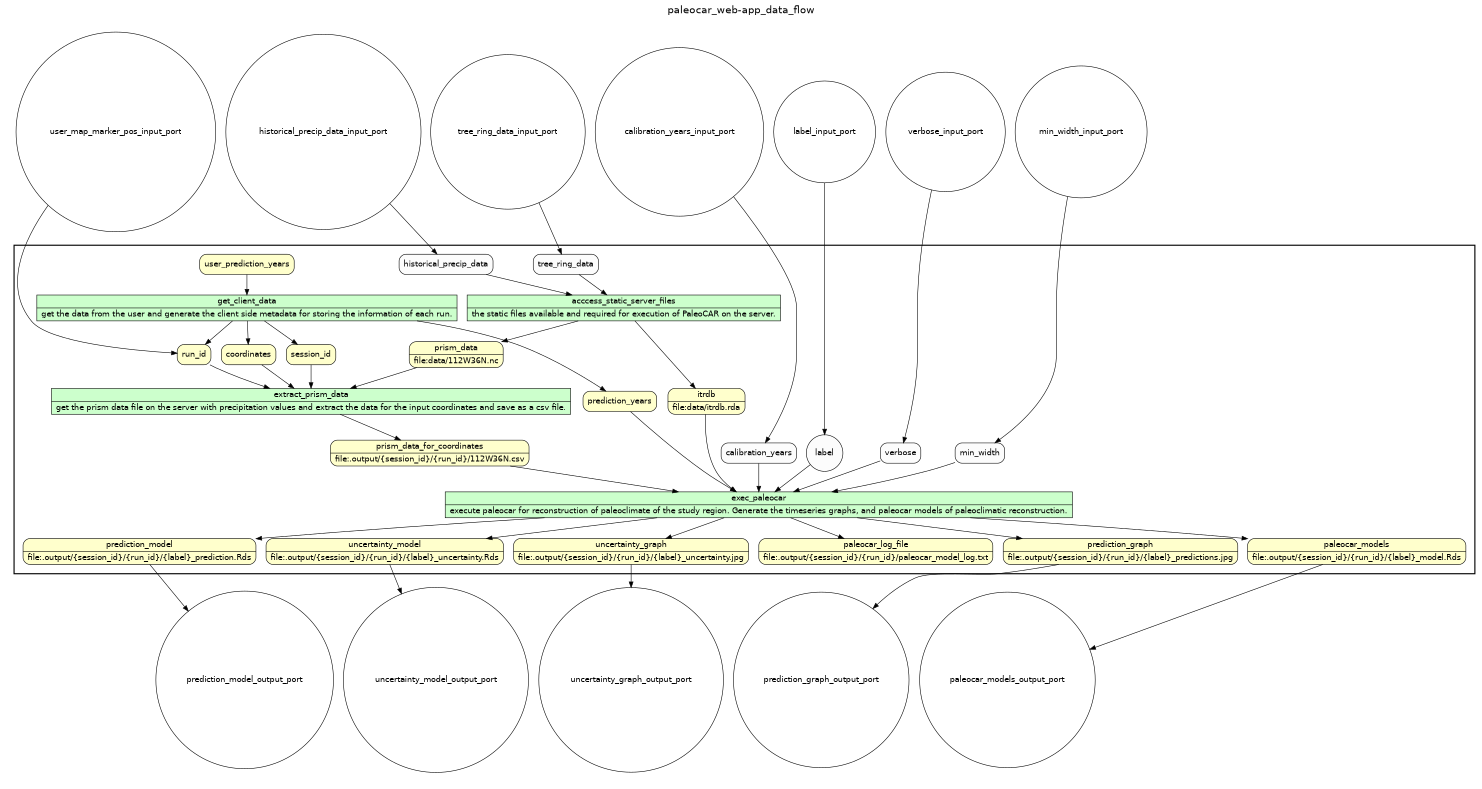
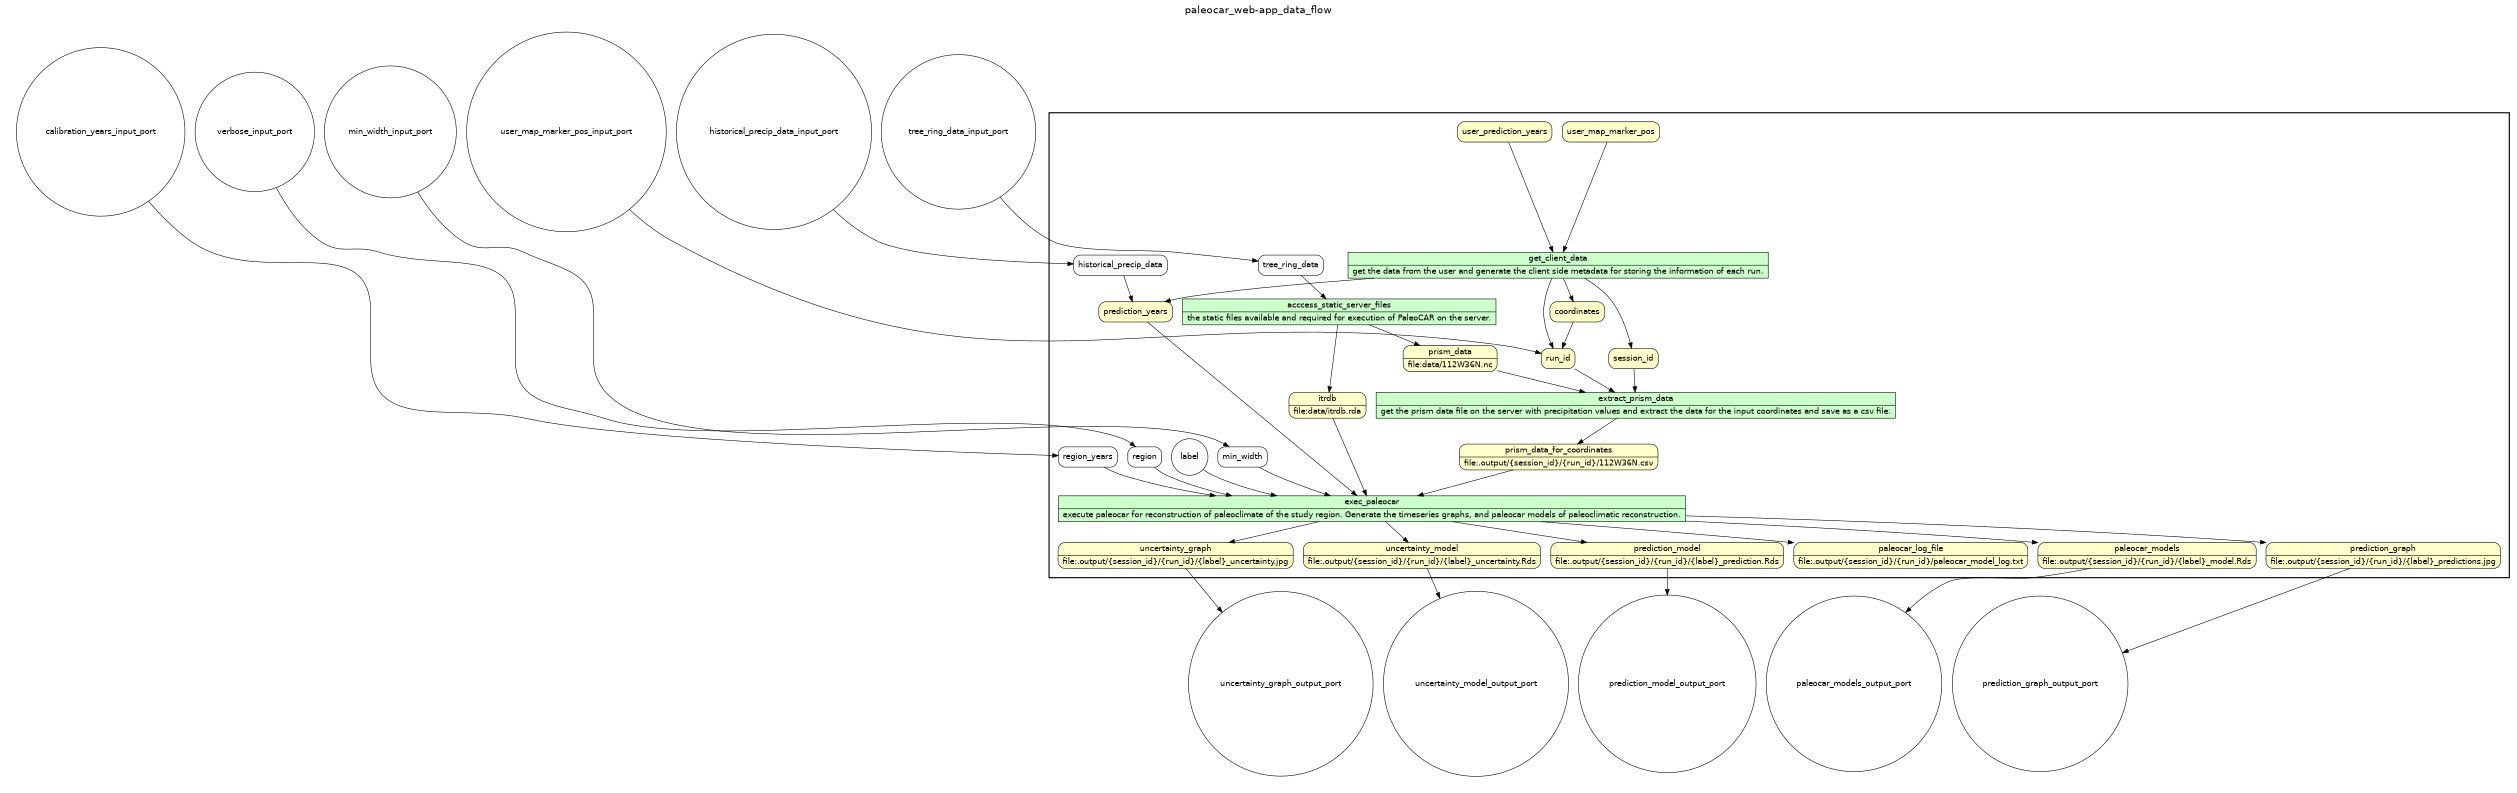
(825, 132) -> none
none -> (1611, 132)
(526, 284) -> (1127, 286)
(276, 375) -> (1569, 333)
(759, 453) -> (1088, 457)
(901, 453) -> (1145, 457)
